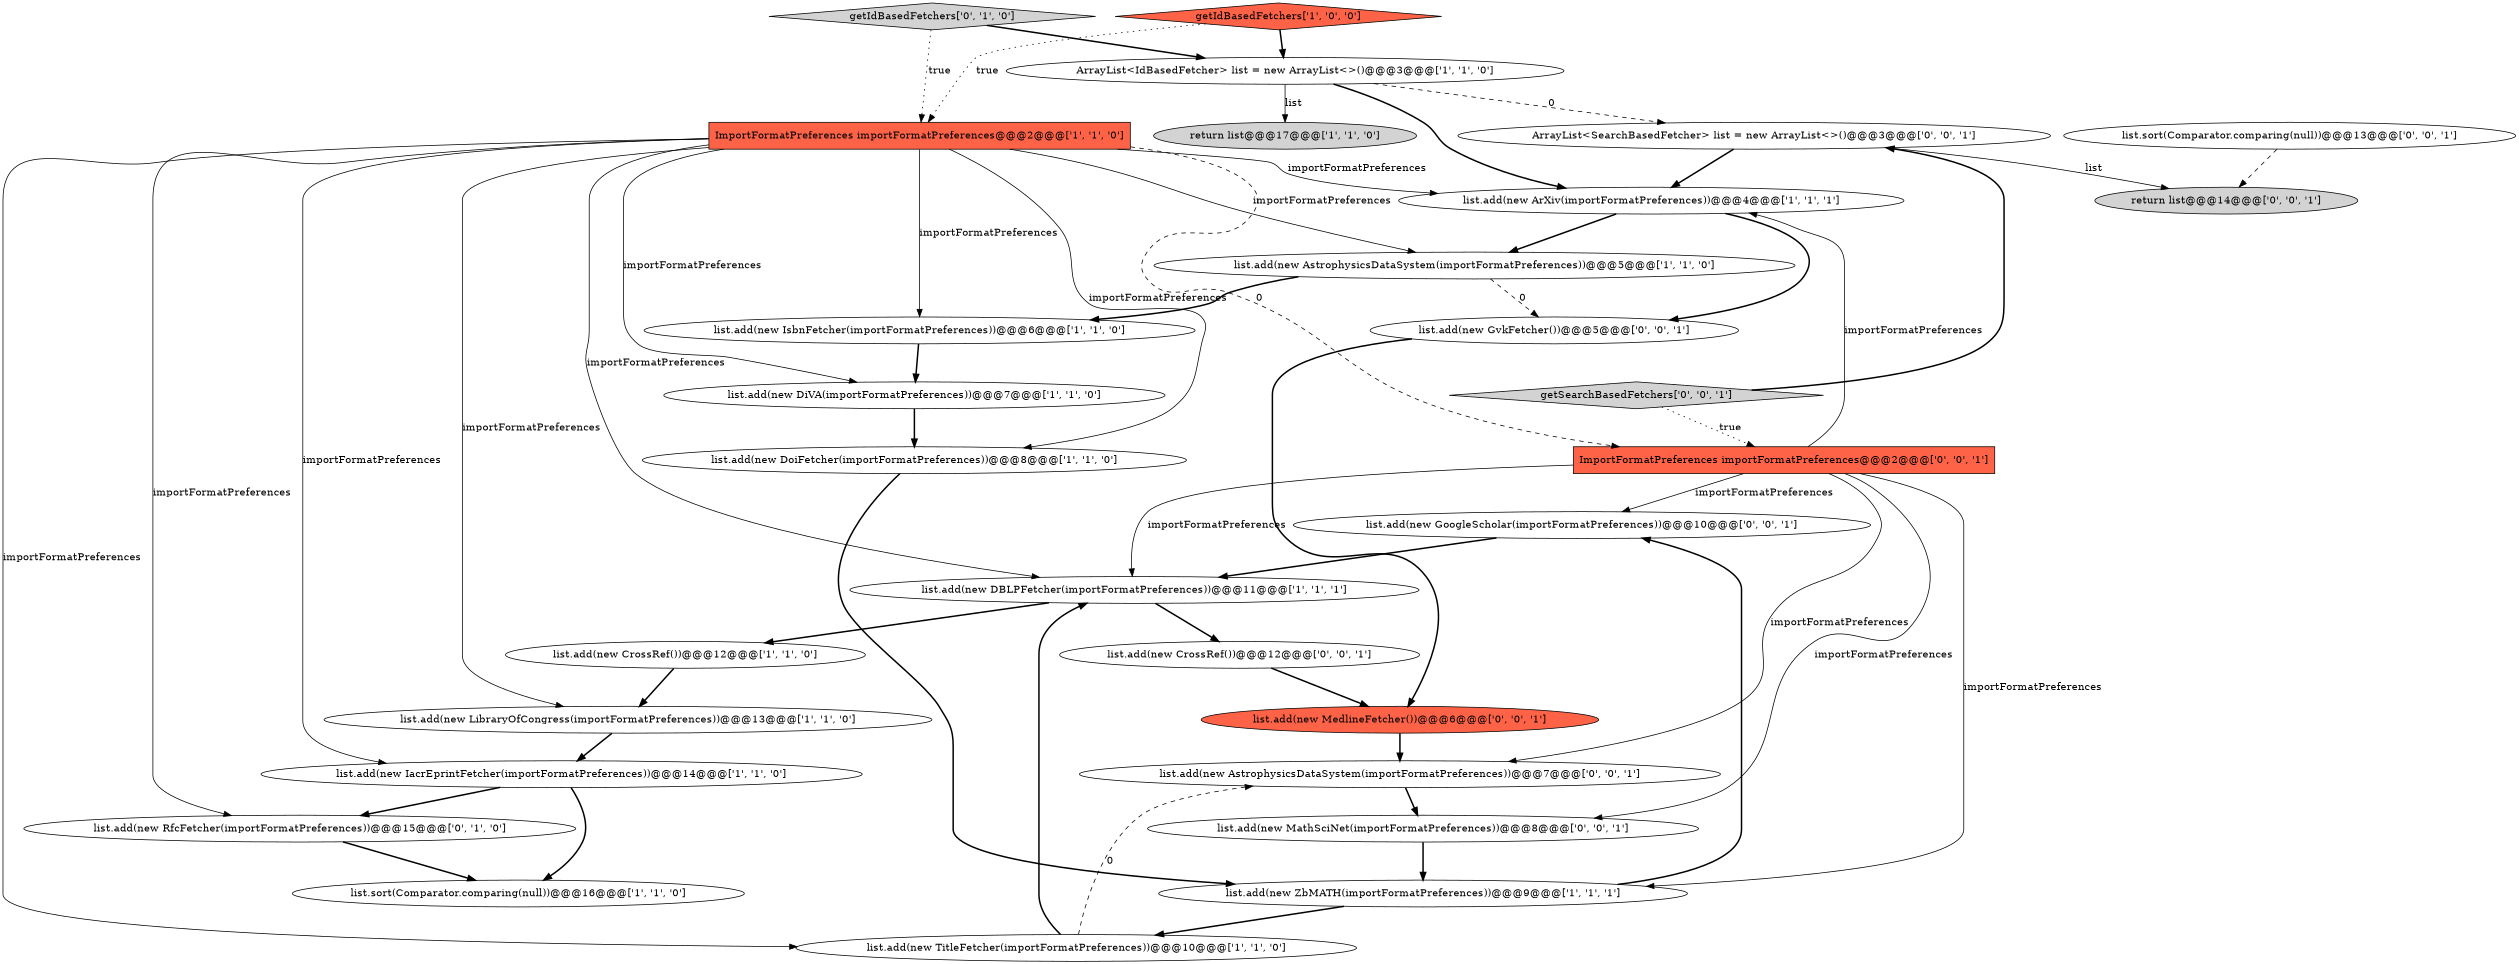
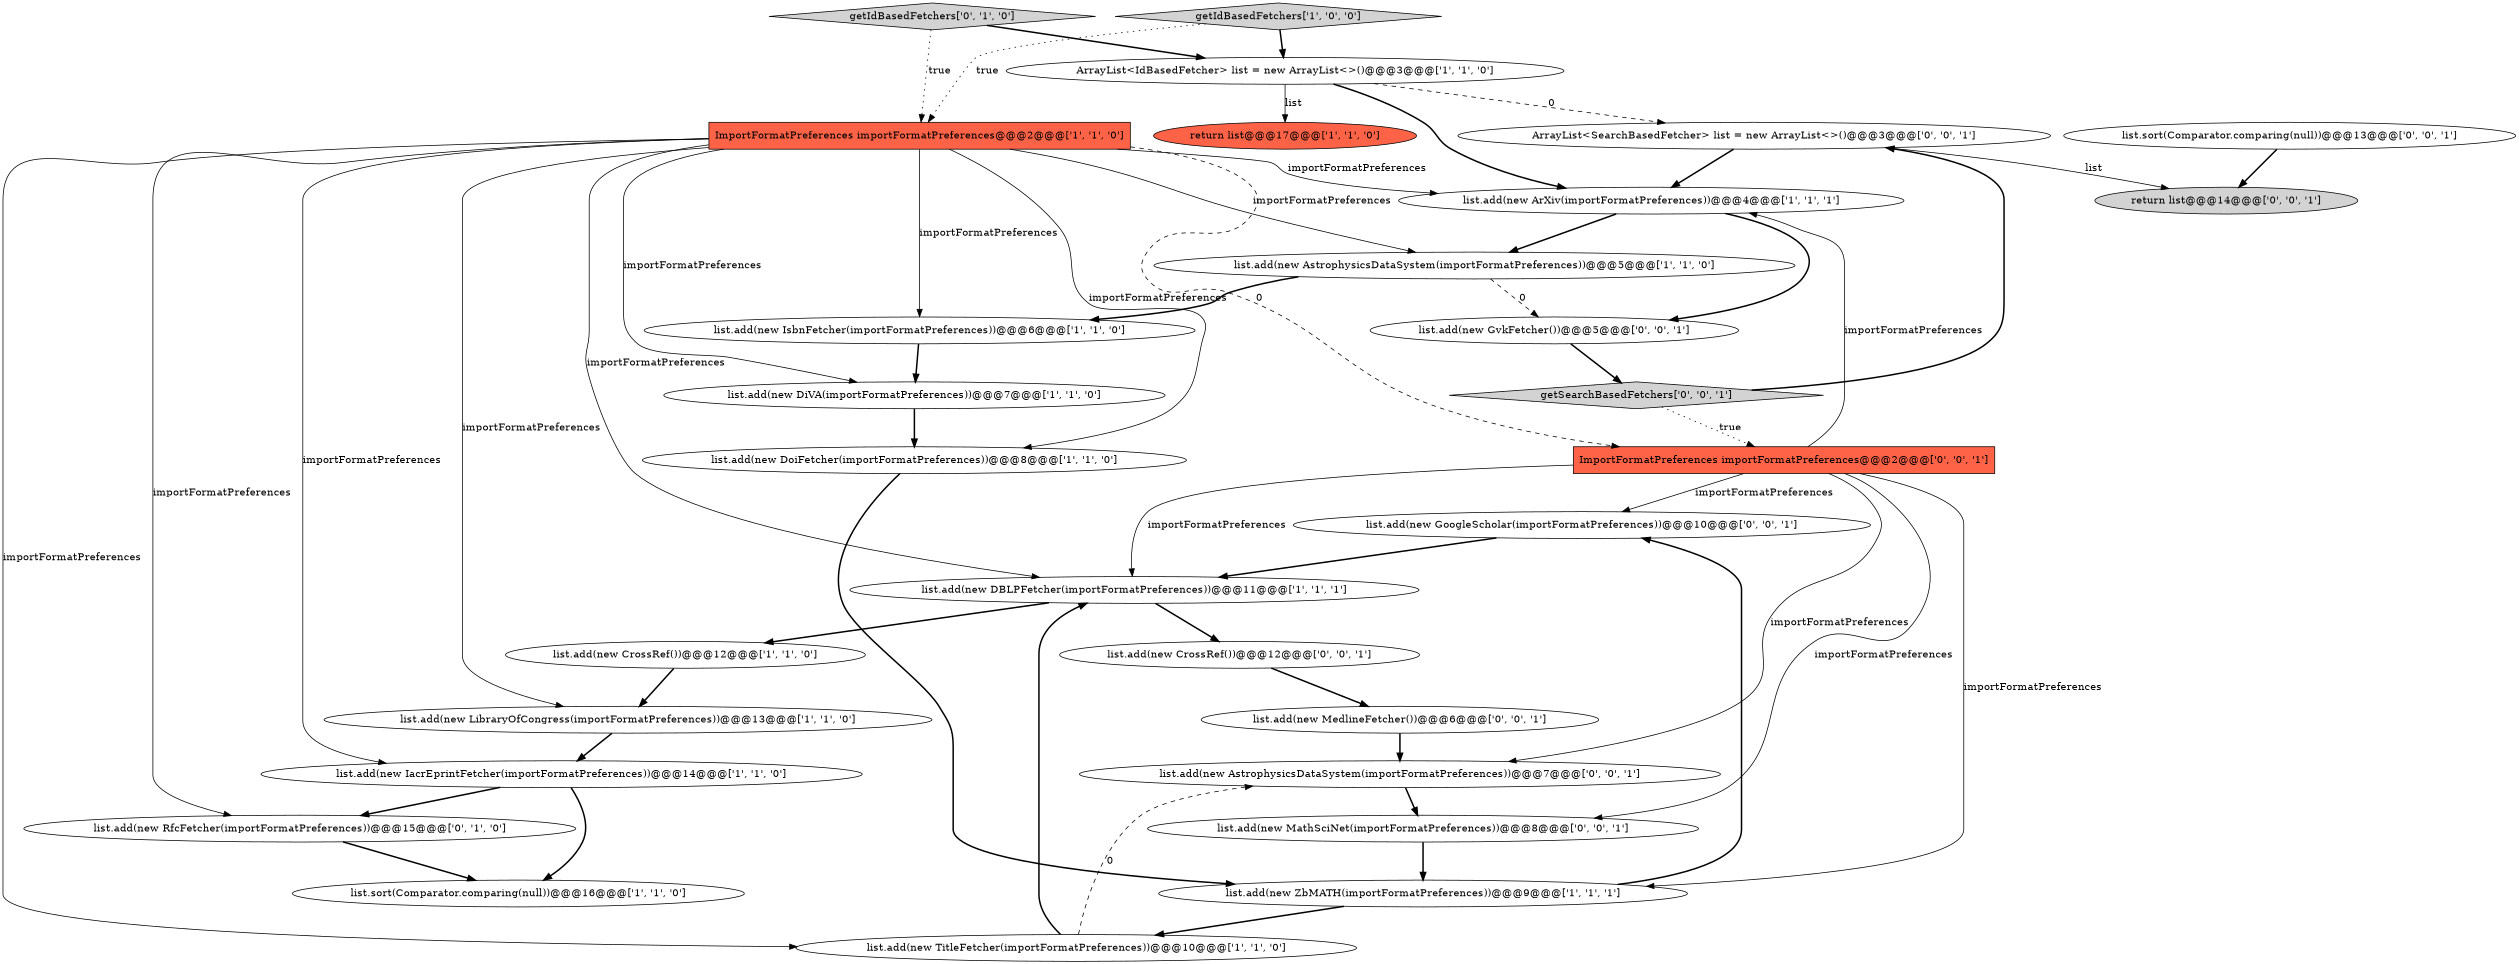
(1278, 16) -> (1278, 16)
(1285, 136) -> (1285, 136)
(2261, 165) -> (2261, 165)
(1279, 529) -> (1593, 361)
(1400, 720) -> (1400, 720)
